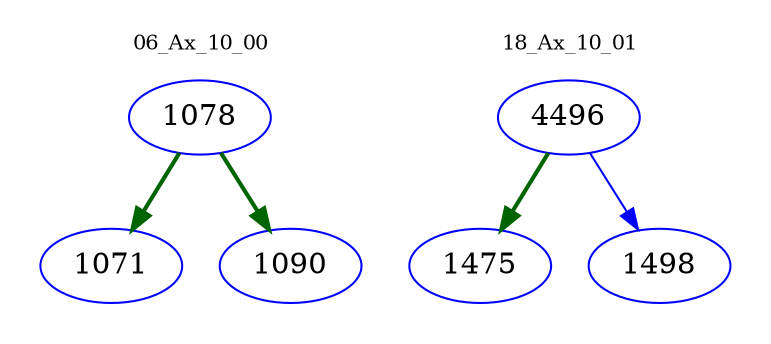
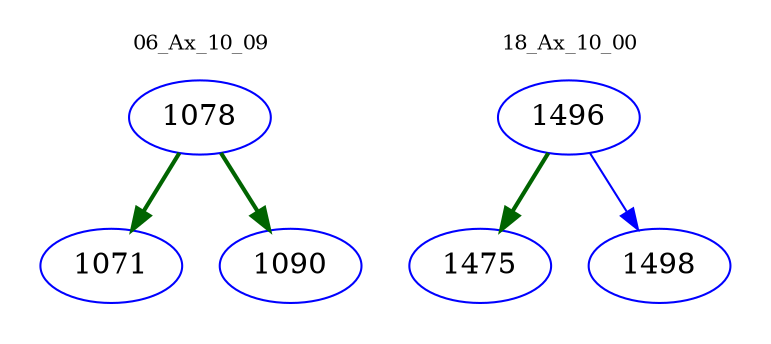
(201, 44) -> (201, 44)
(570, 44) -> (570, 44)
(569, 117) -> (569, 117)
